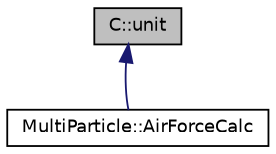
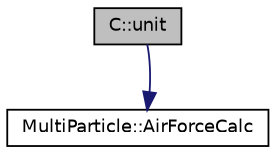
(126, 86) -> (150, 68)
